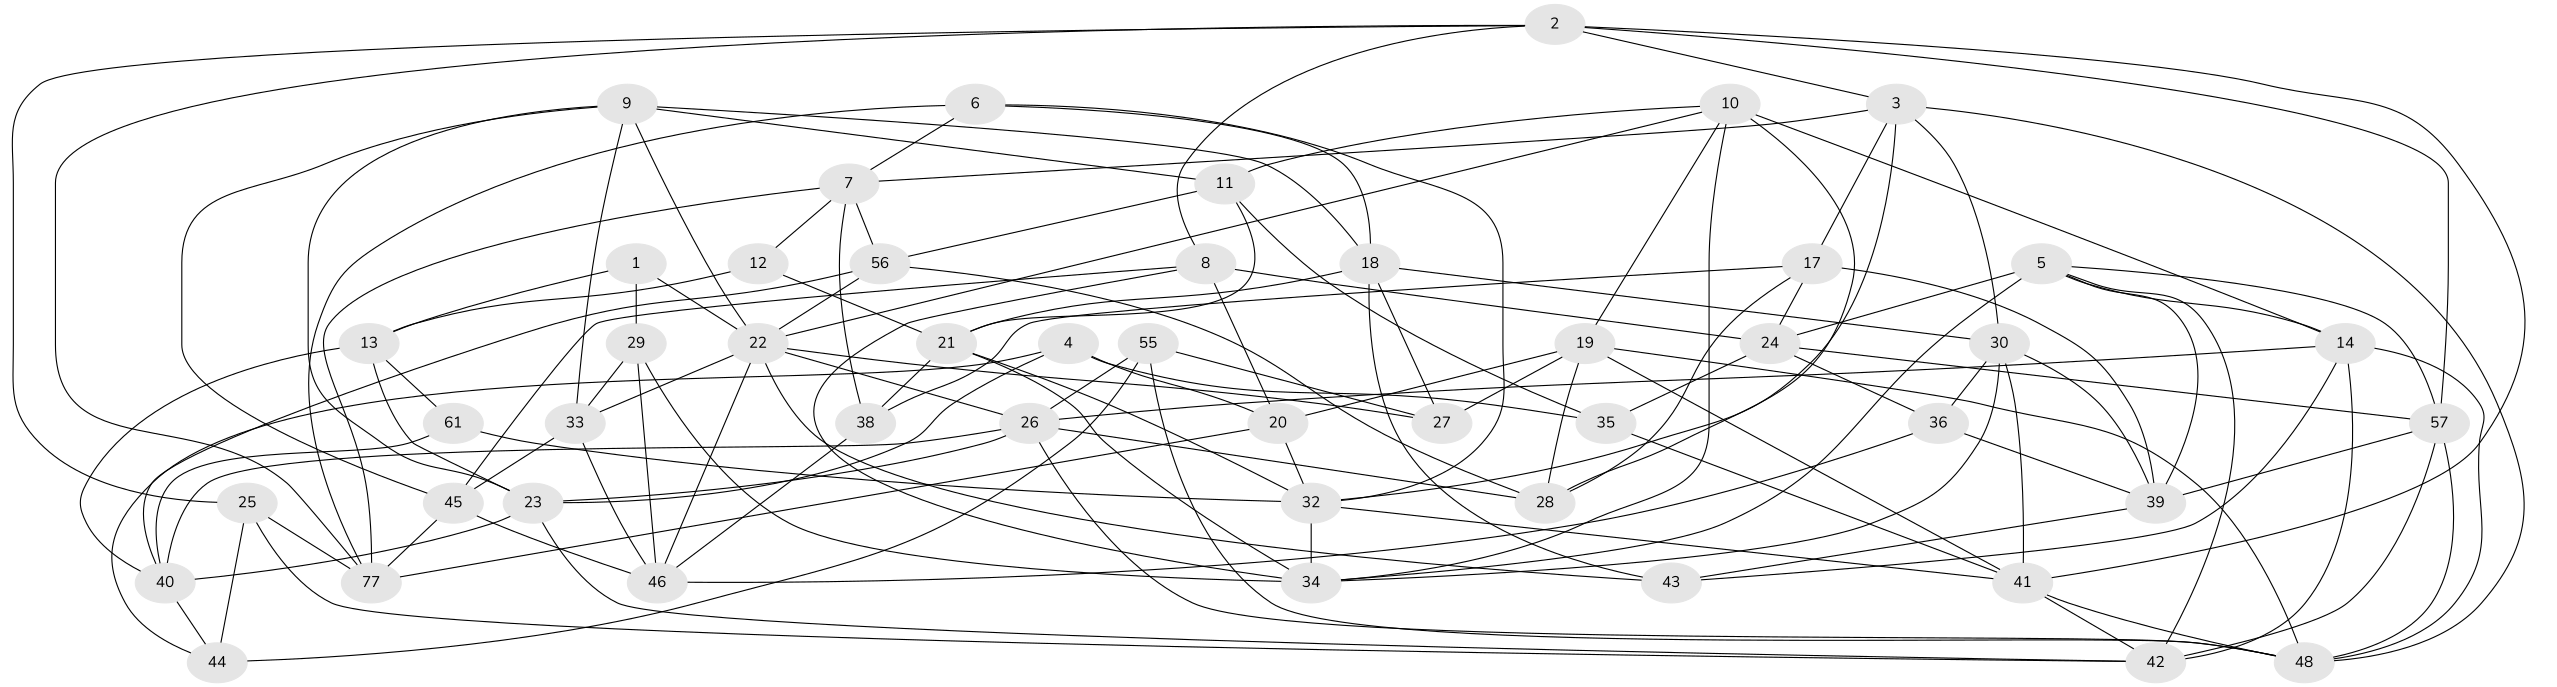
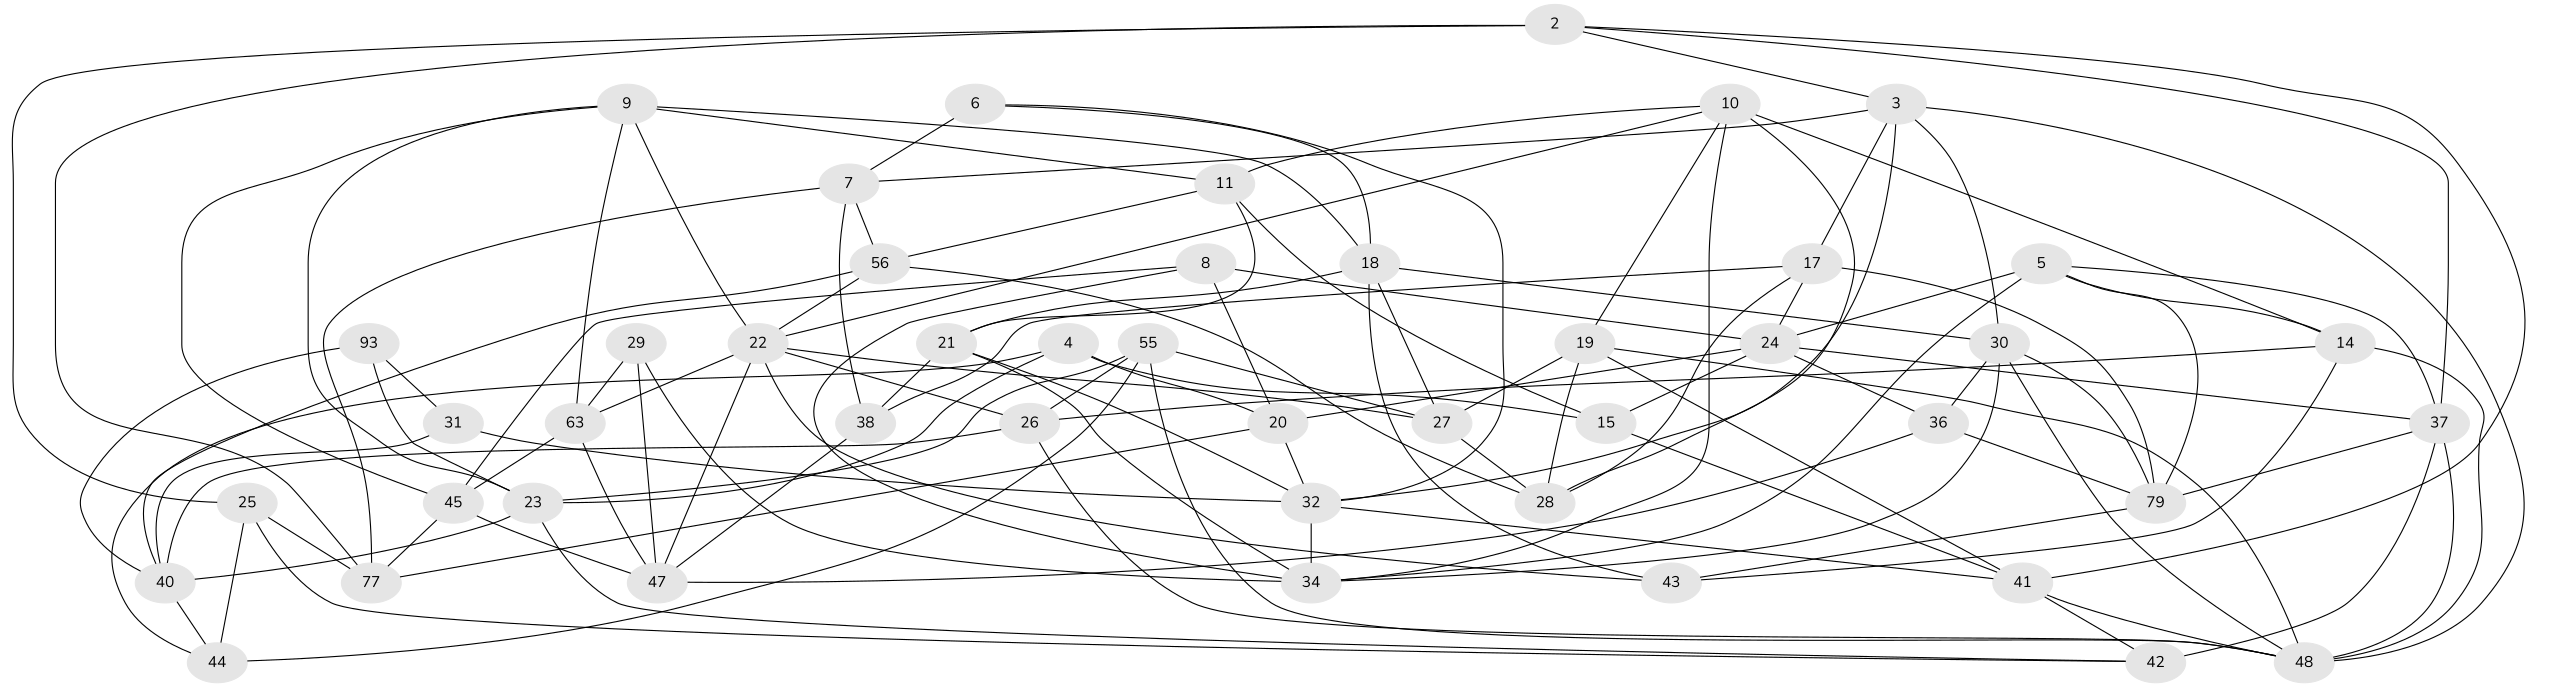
(1299, 75) -> none
(485, 192) -> none
(636, 264) -> none
(758, 264) -> none
(369, 344) -> (369, 344)
(1438, 382) -> (1589, 373)
(2234, 412) -> none
(453, 423) -> (453, 423)
(575, 423) -> (575, 423)
(1606, 423) -> (1606, 423)
(2439, 423) -> (2439, 423)
(897, 463) -> (885, 461)
(1287, 463) -> (1494, 463)
(2021, 463) -> (2122, 529)
(2156, 503) -> (2156, 503)
(2332, 553) -> none
(657, 583) -> (657, 583)
